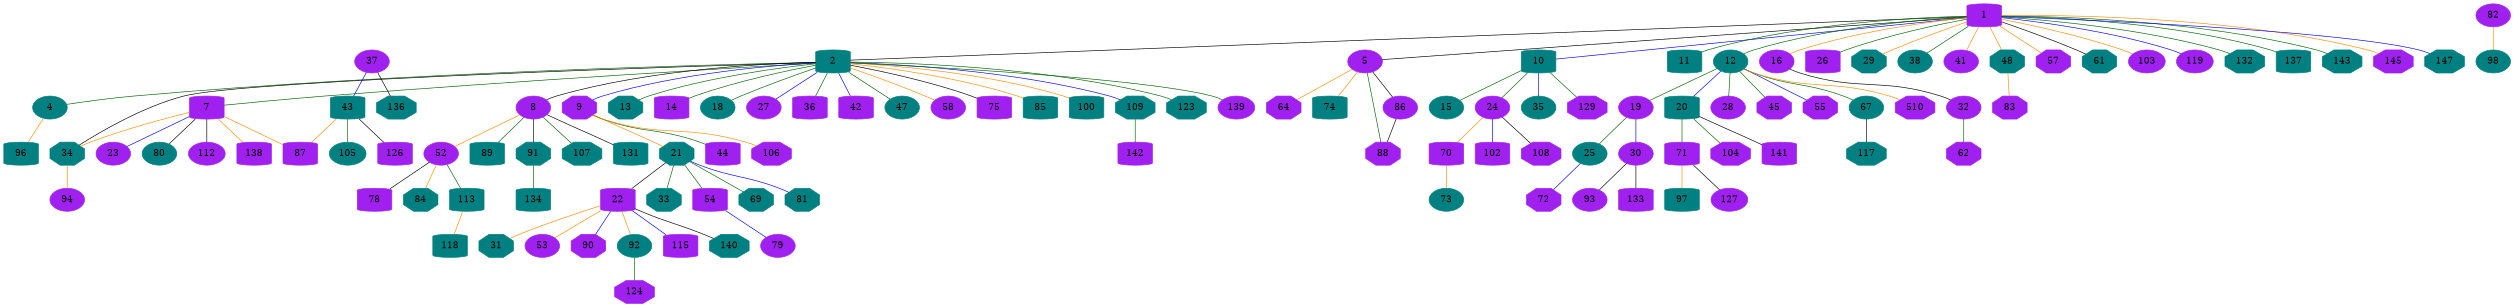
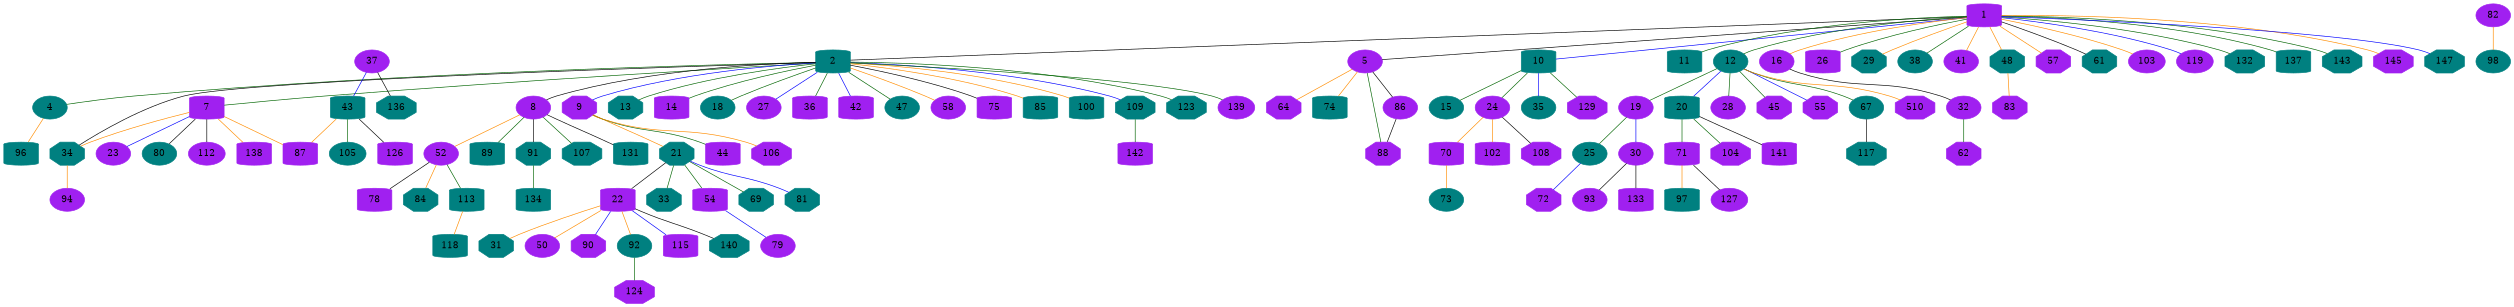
(1492, 131) -> (1492, 131)
(542, 246) -> (542, 246)
